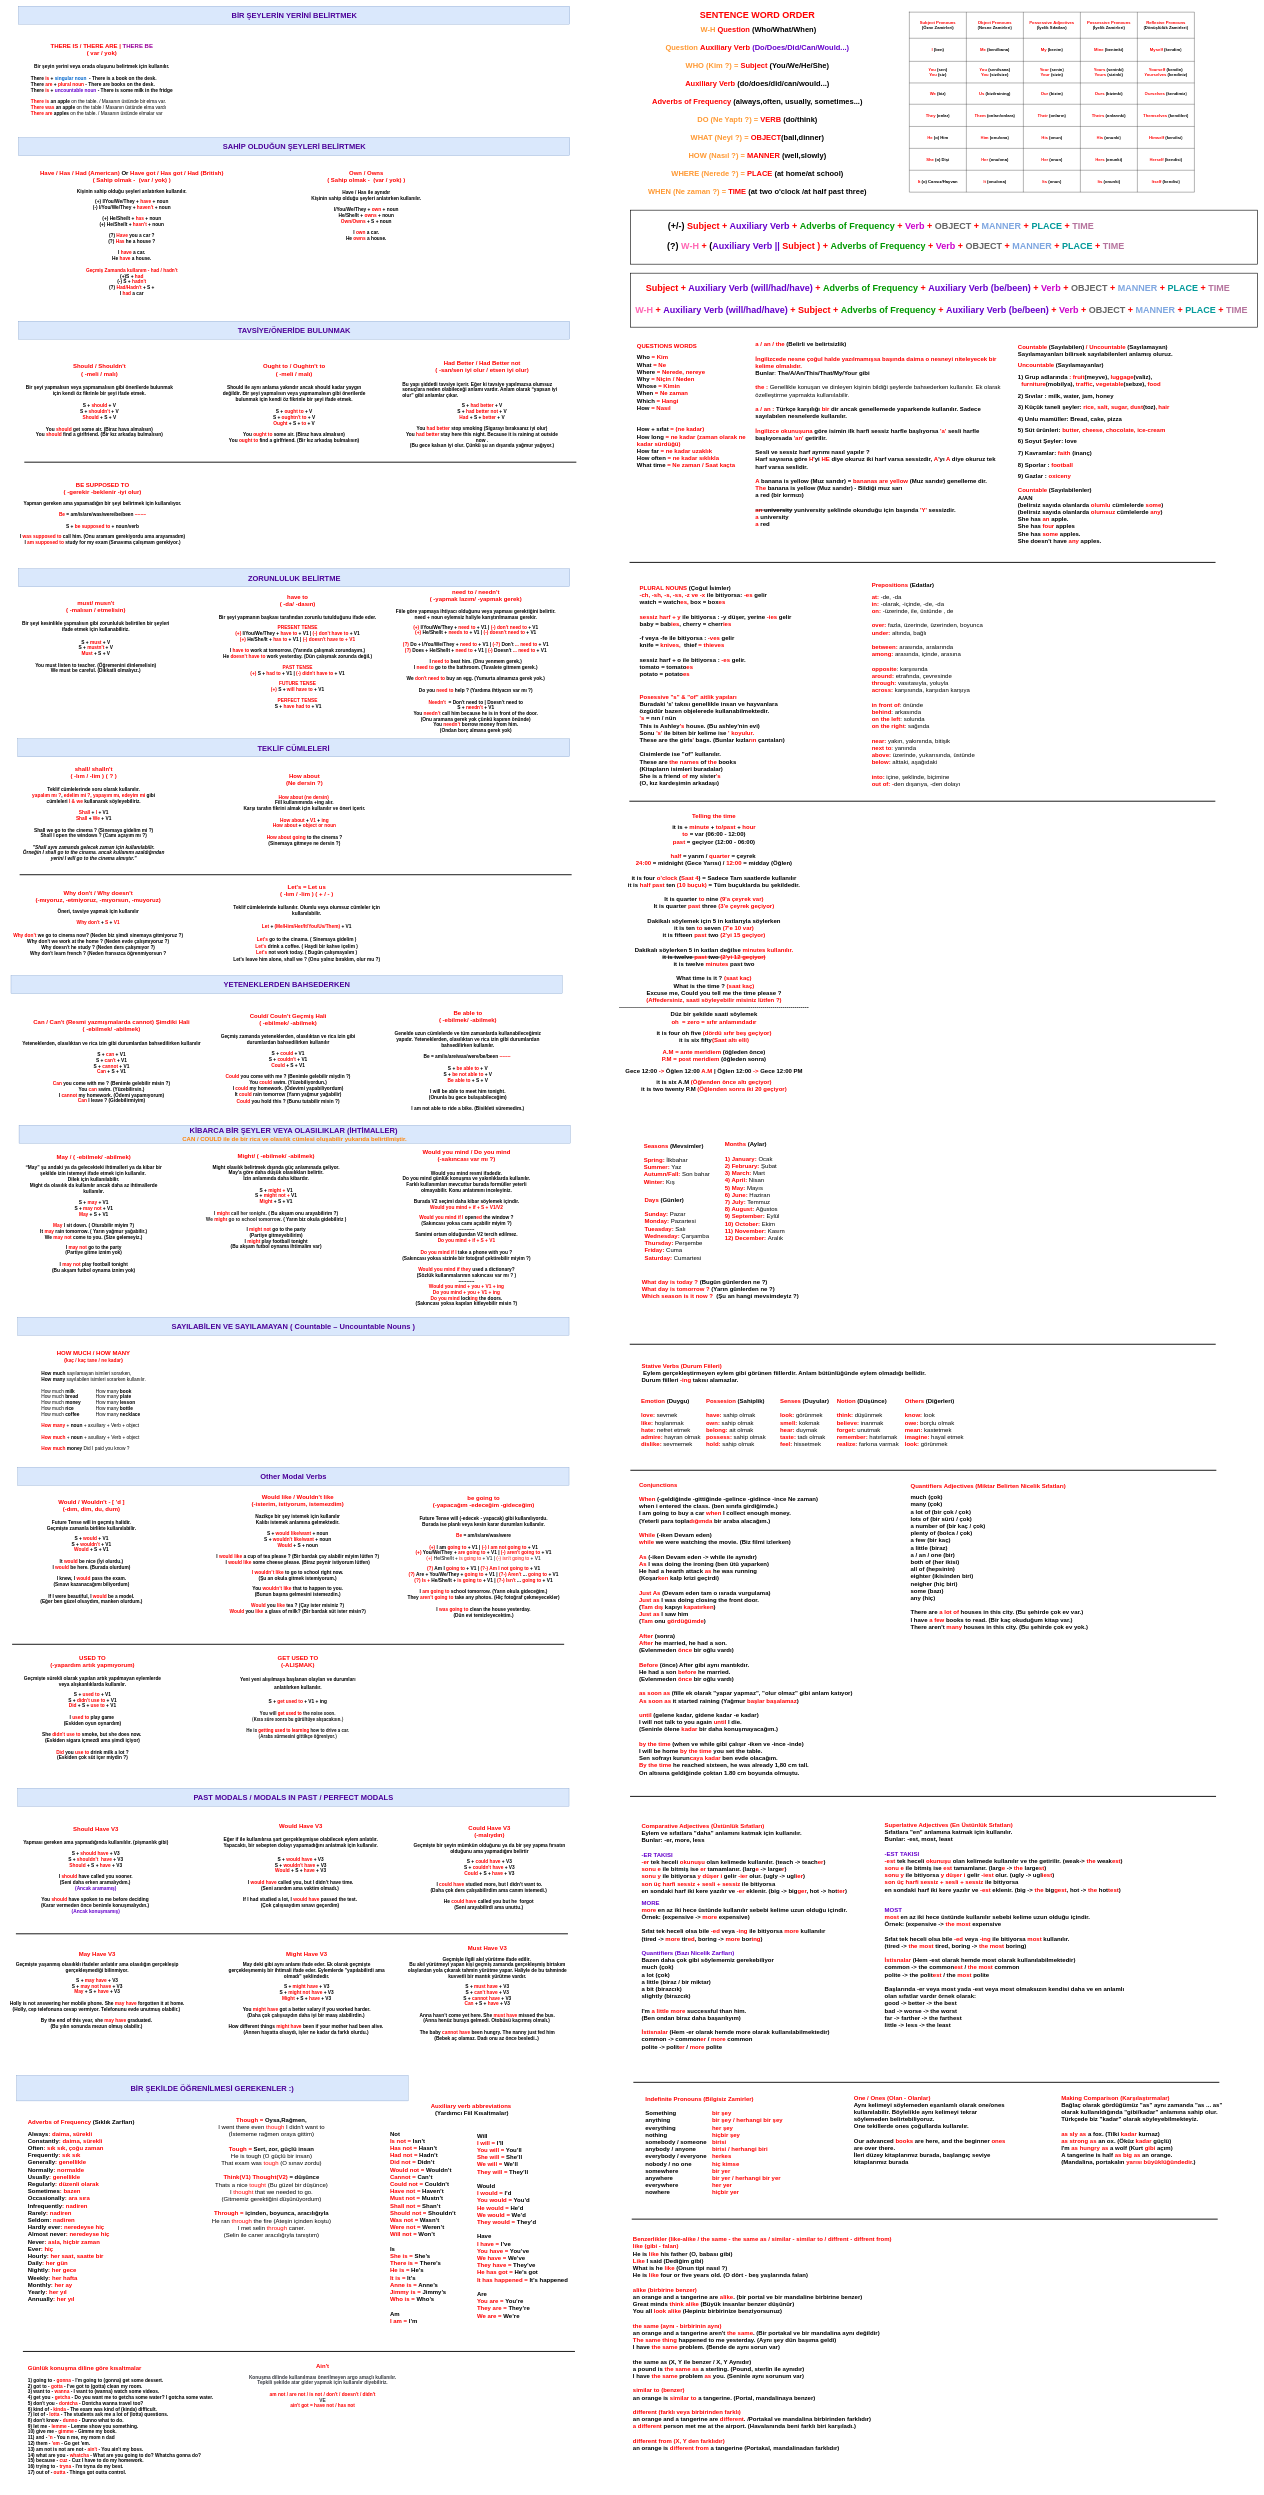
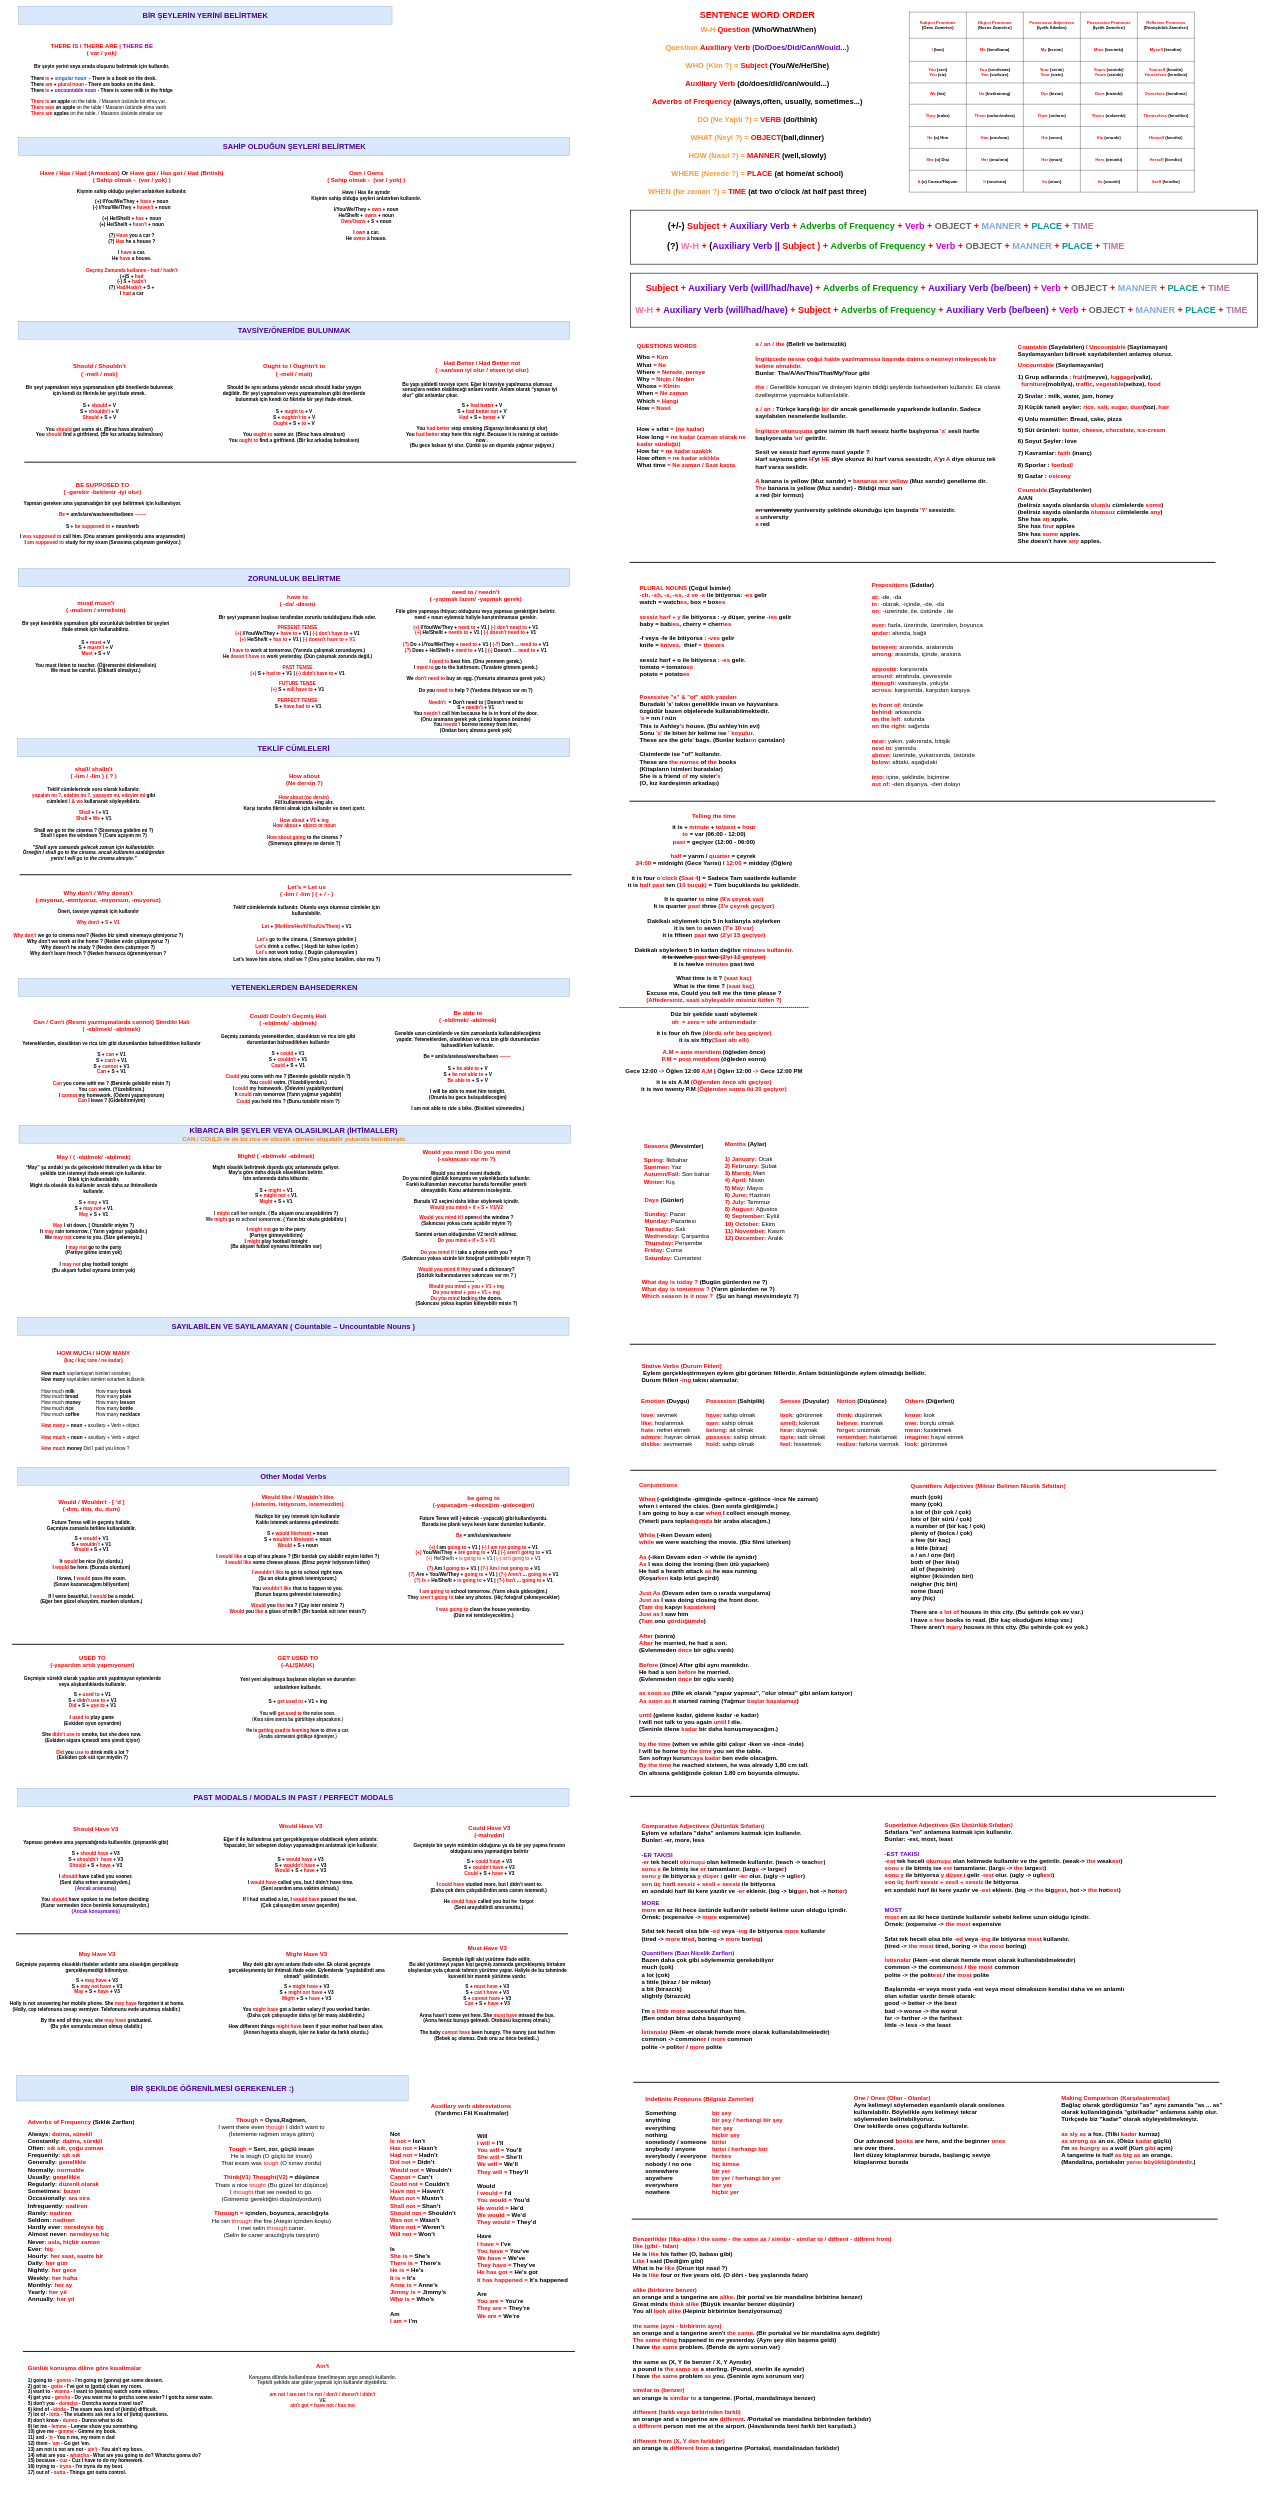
(294, 15) -> (205, 15)
(286, 984) -> (294, 987)
